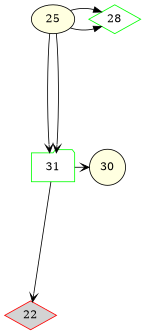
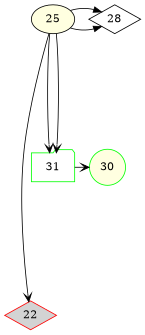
(115, 19) -> (115, 19)
(108, 167) -> (108, 167)
(42, 238) -> (23, 162)
